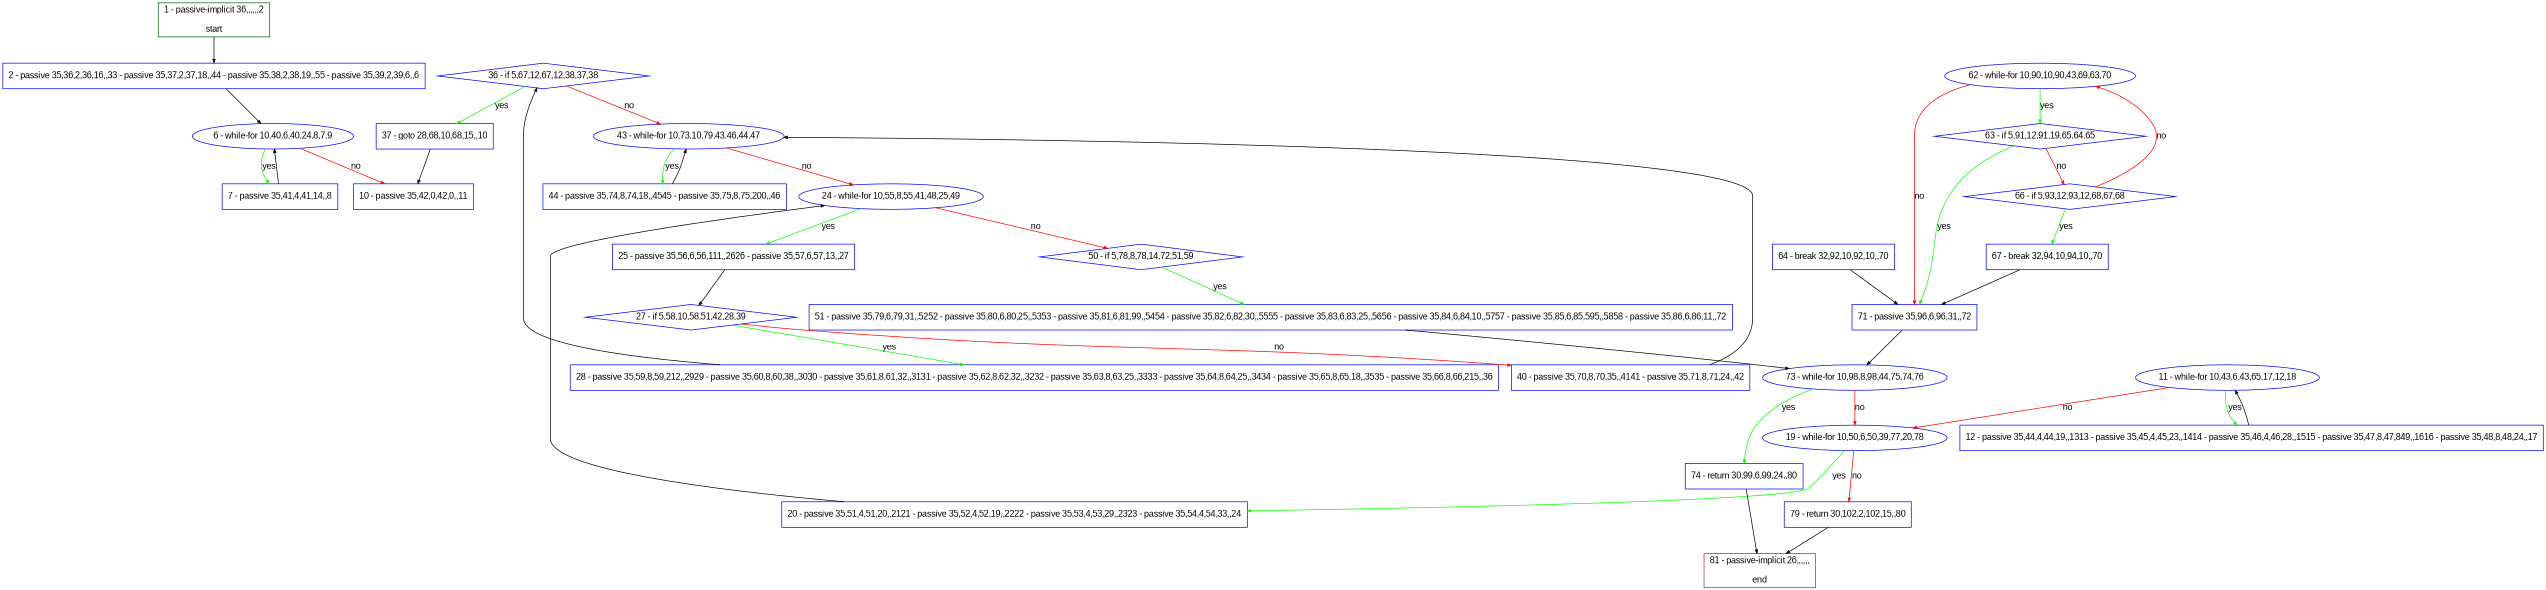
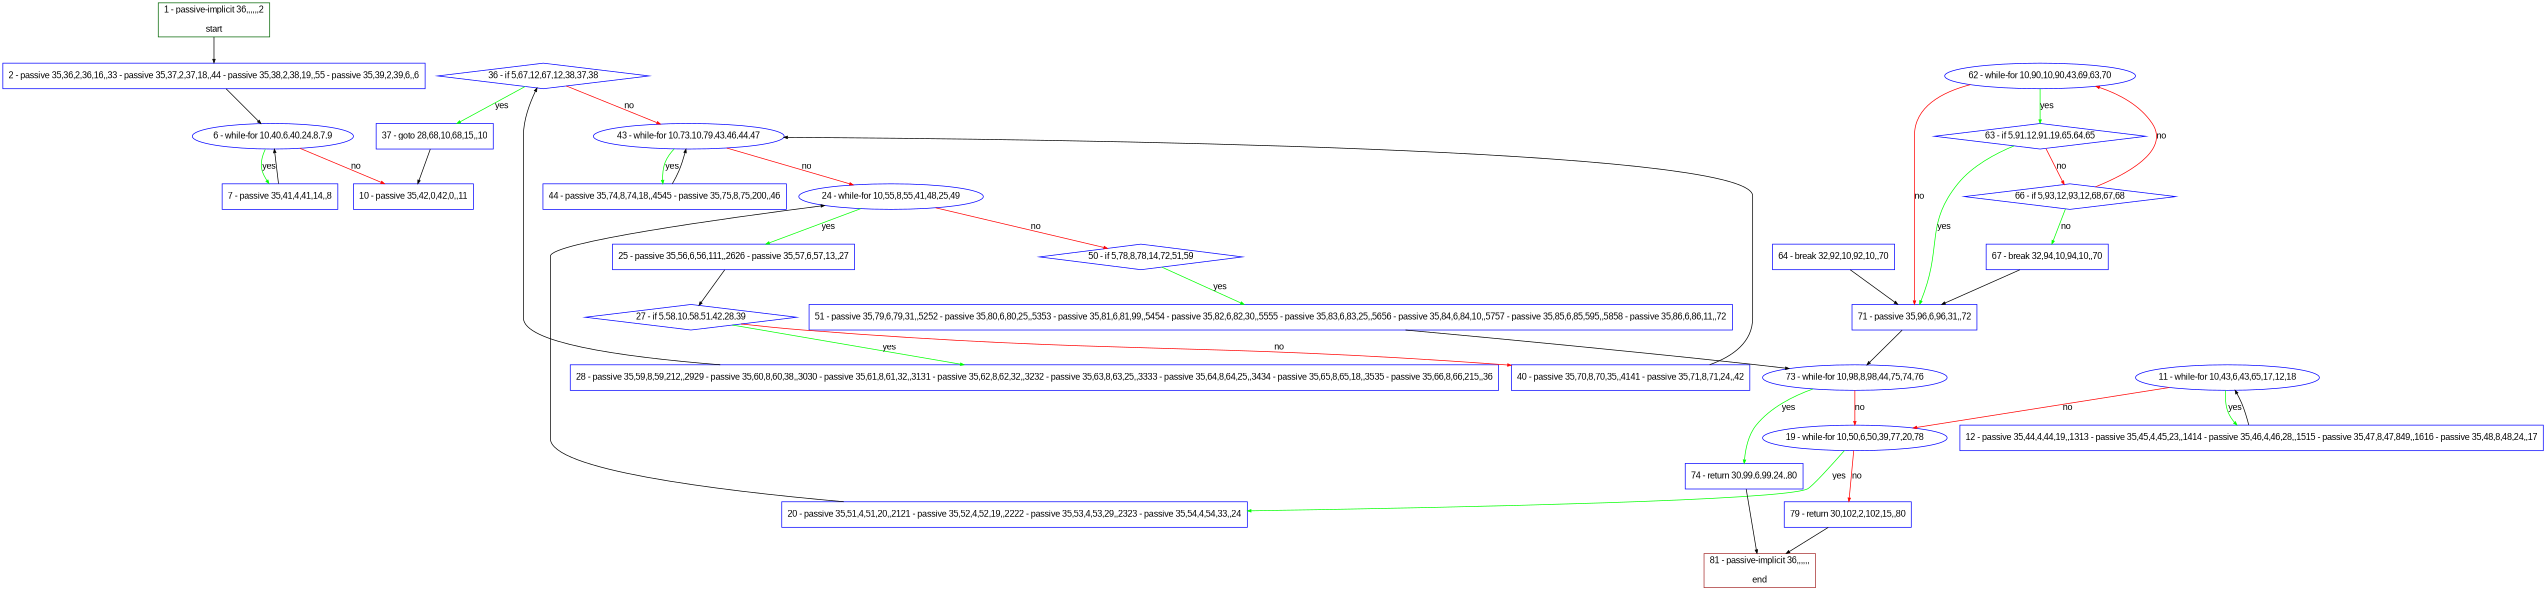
(2066, 227) -> (2066, 227)
(1760, 571) -> (1760, 571)
